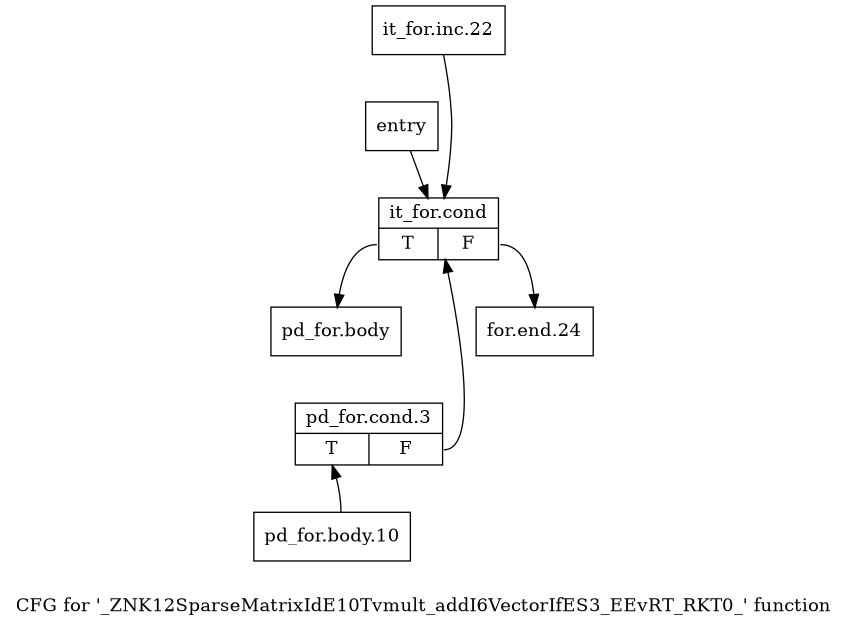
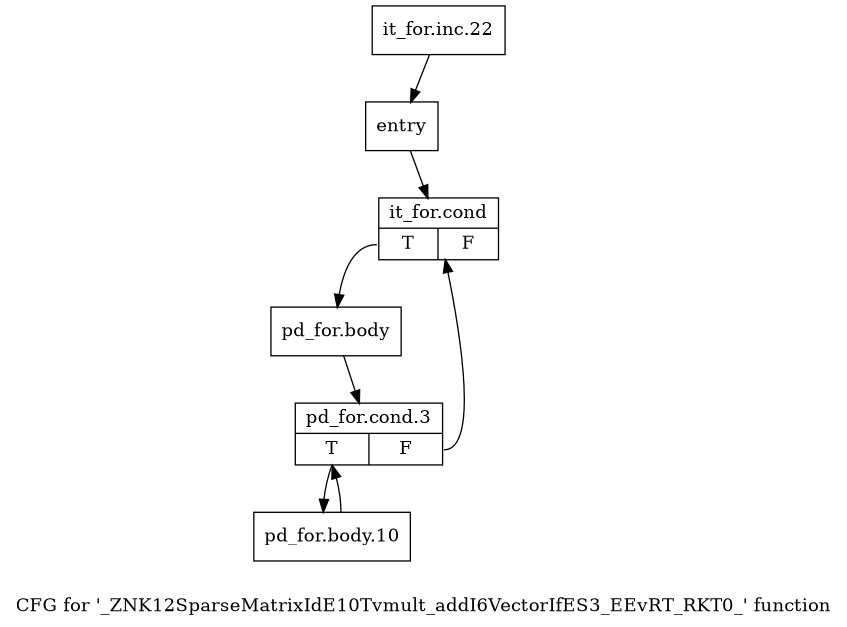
(452, 120) -> (423, 72)
(535, 331) -> none
none -> (349, 373)
none -> (327, 482)
